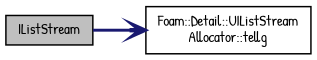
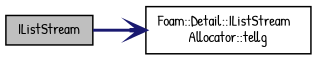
(228, 30) -> (228, 30)
